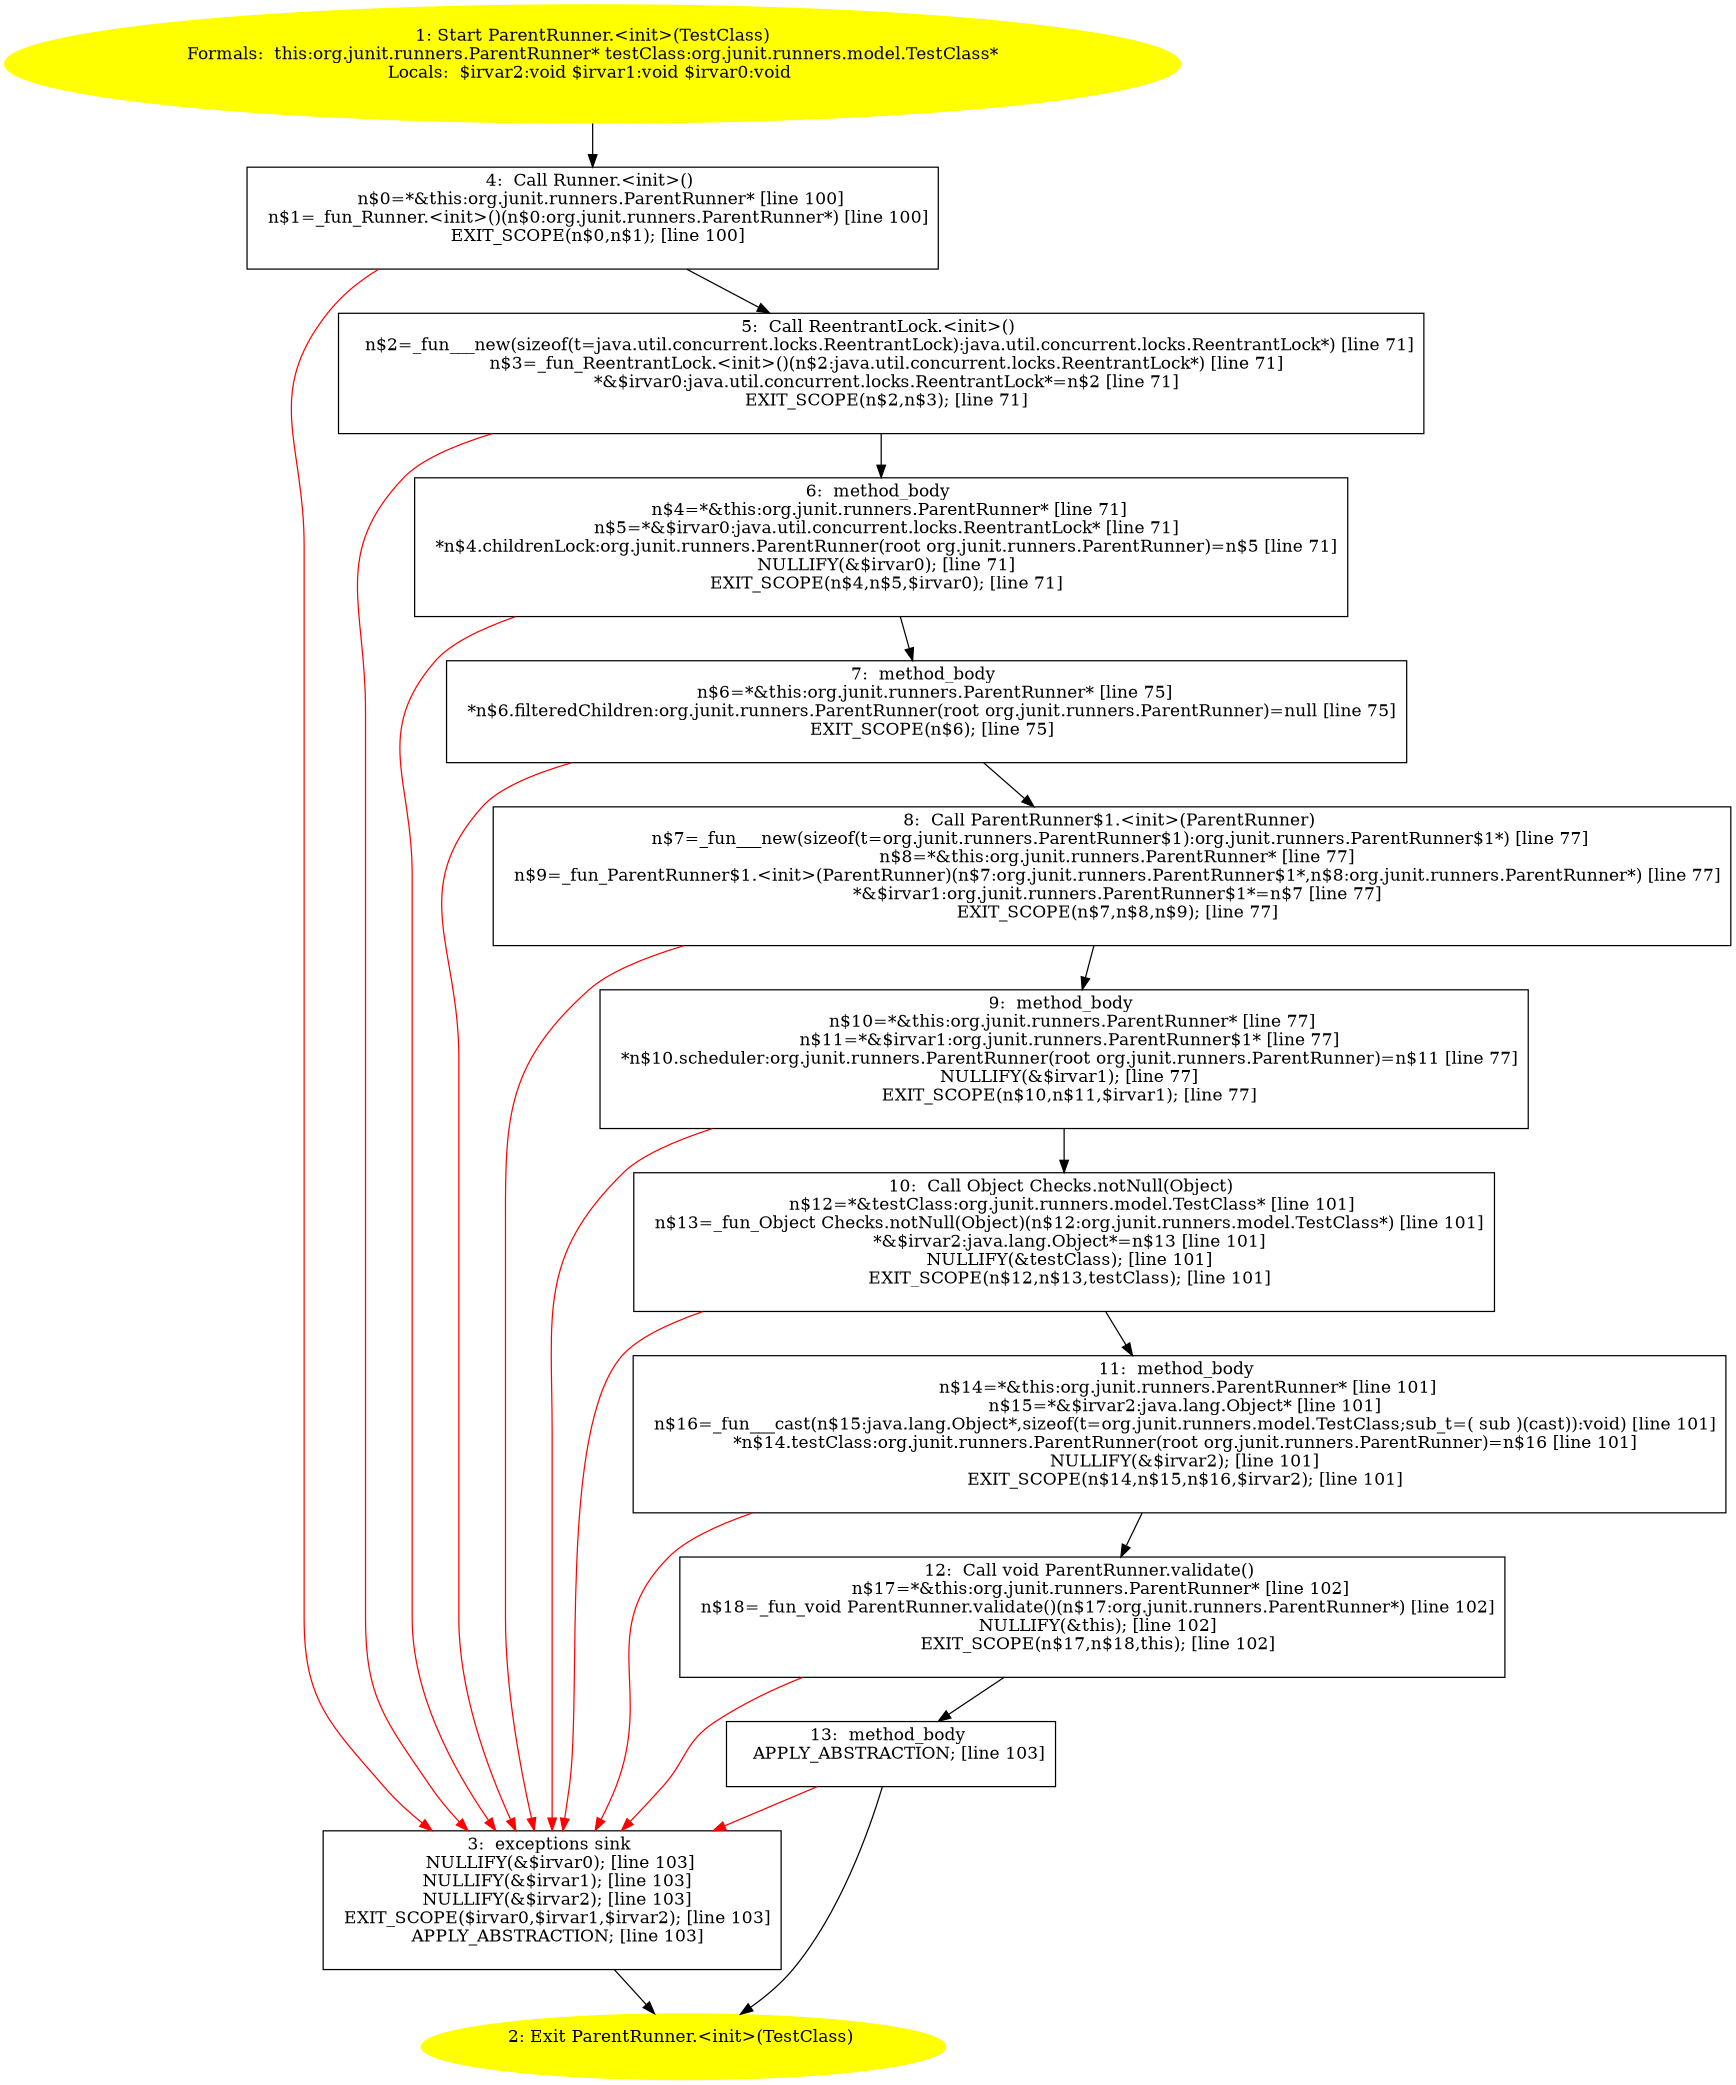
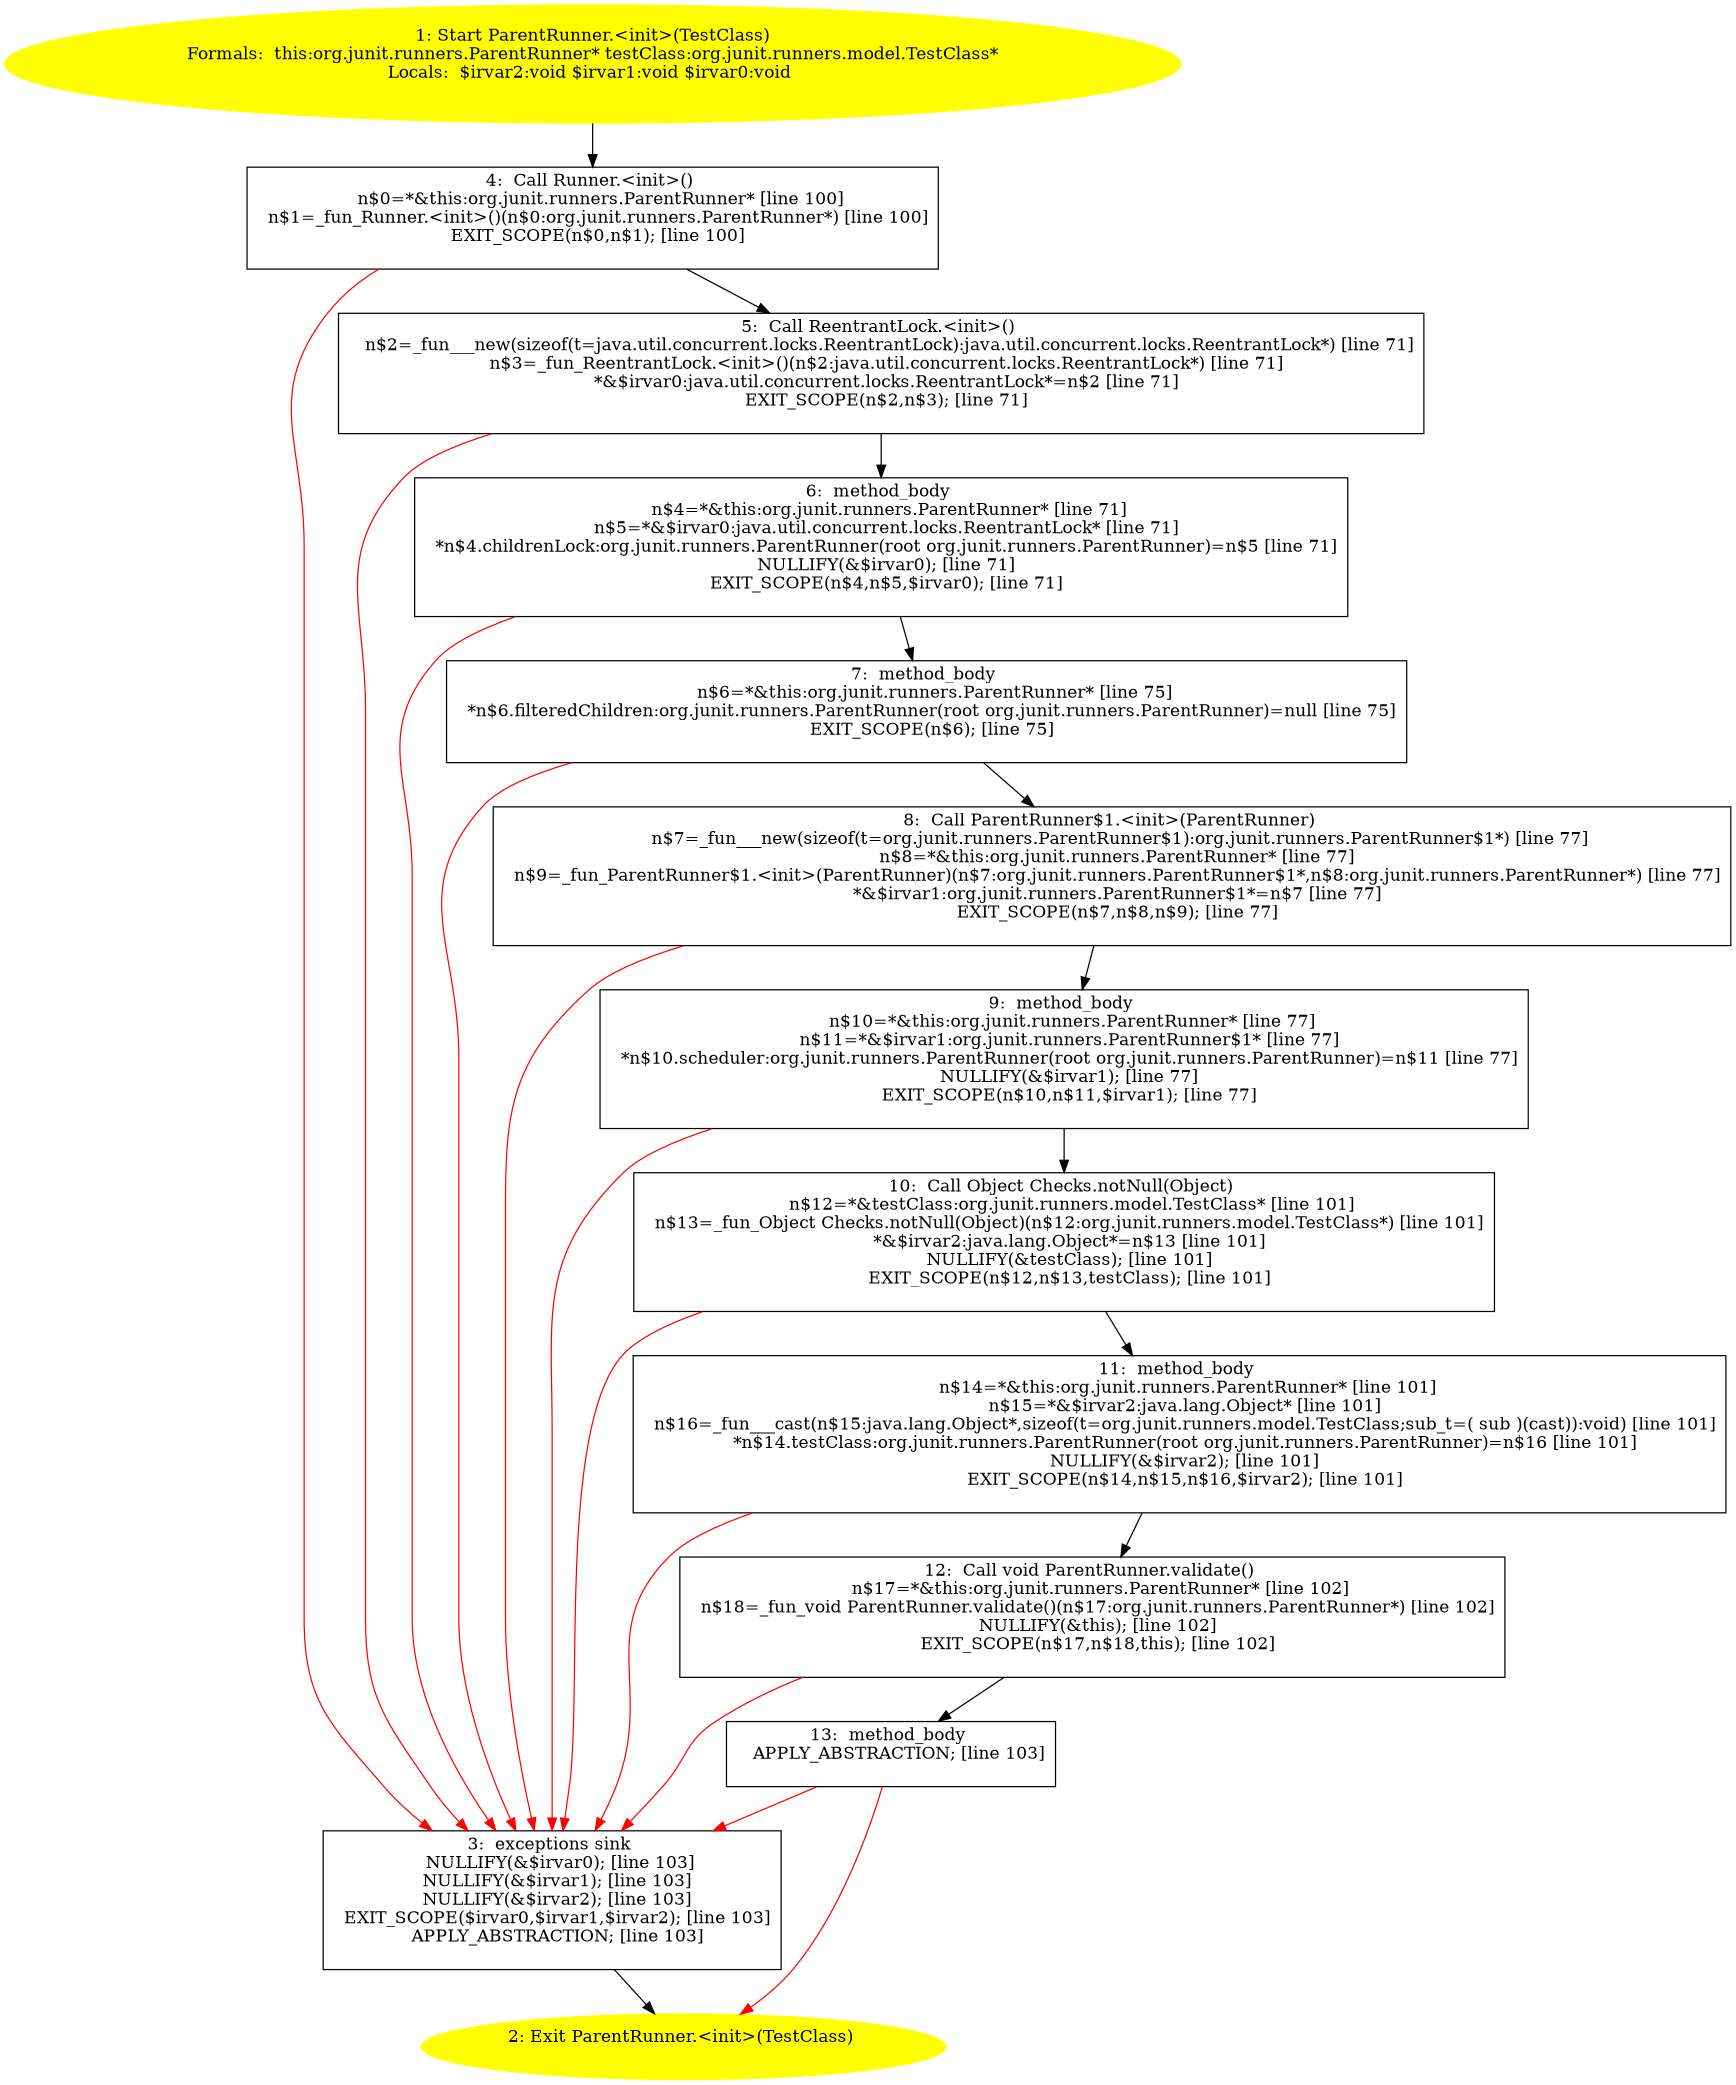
(833, 1908) -> (833, 1908)
